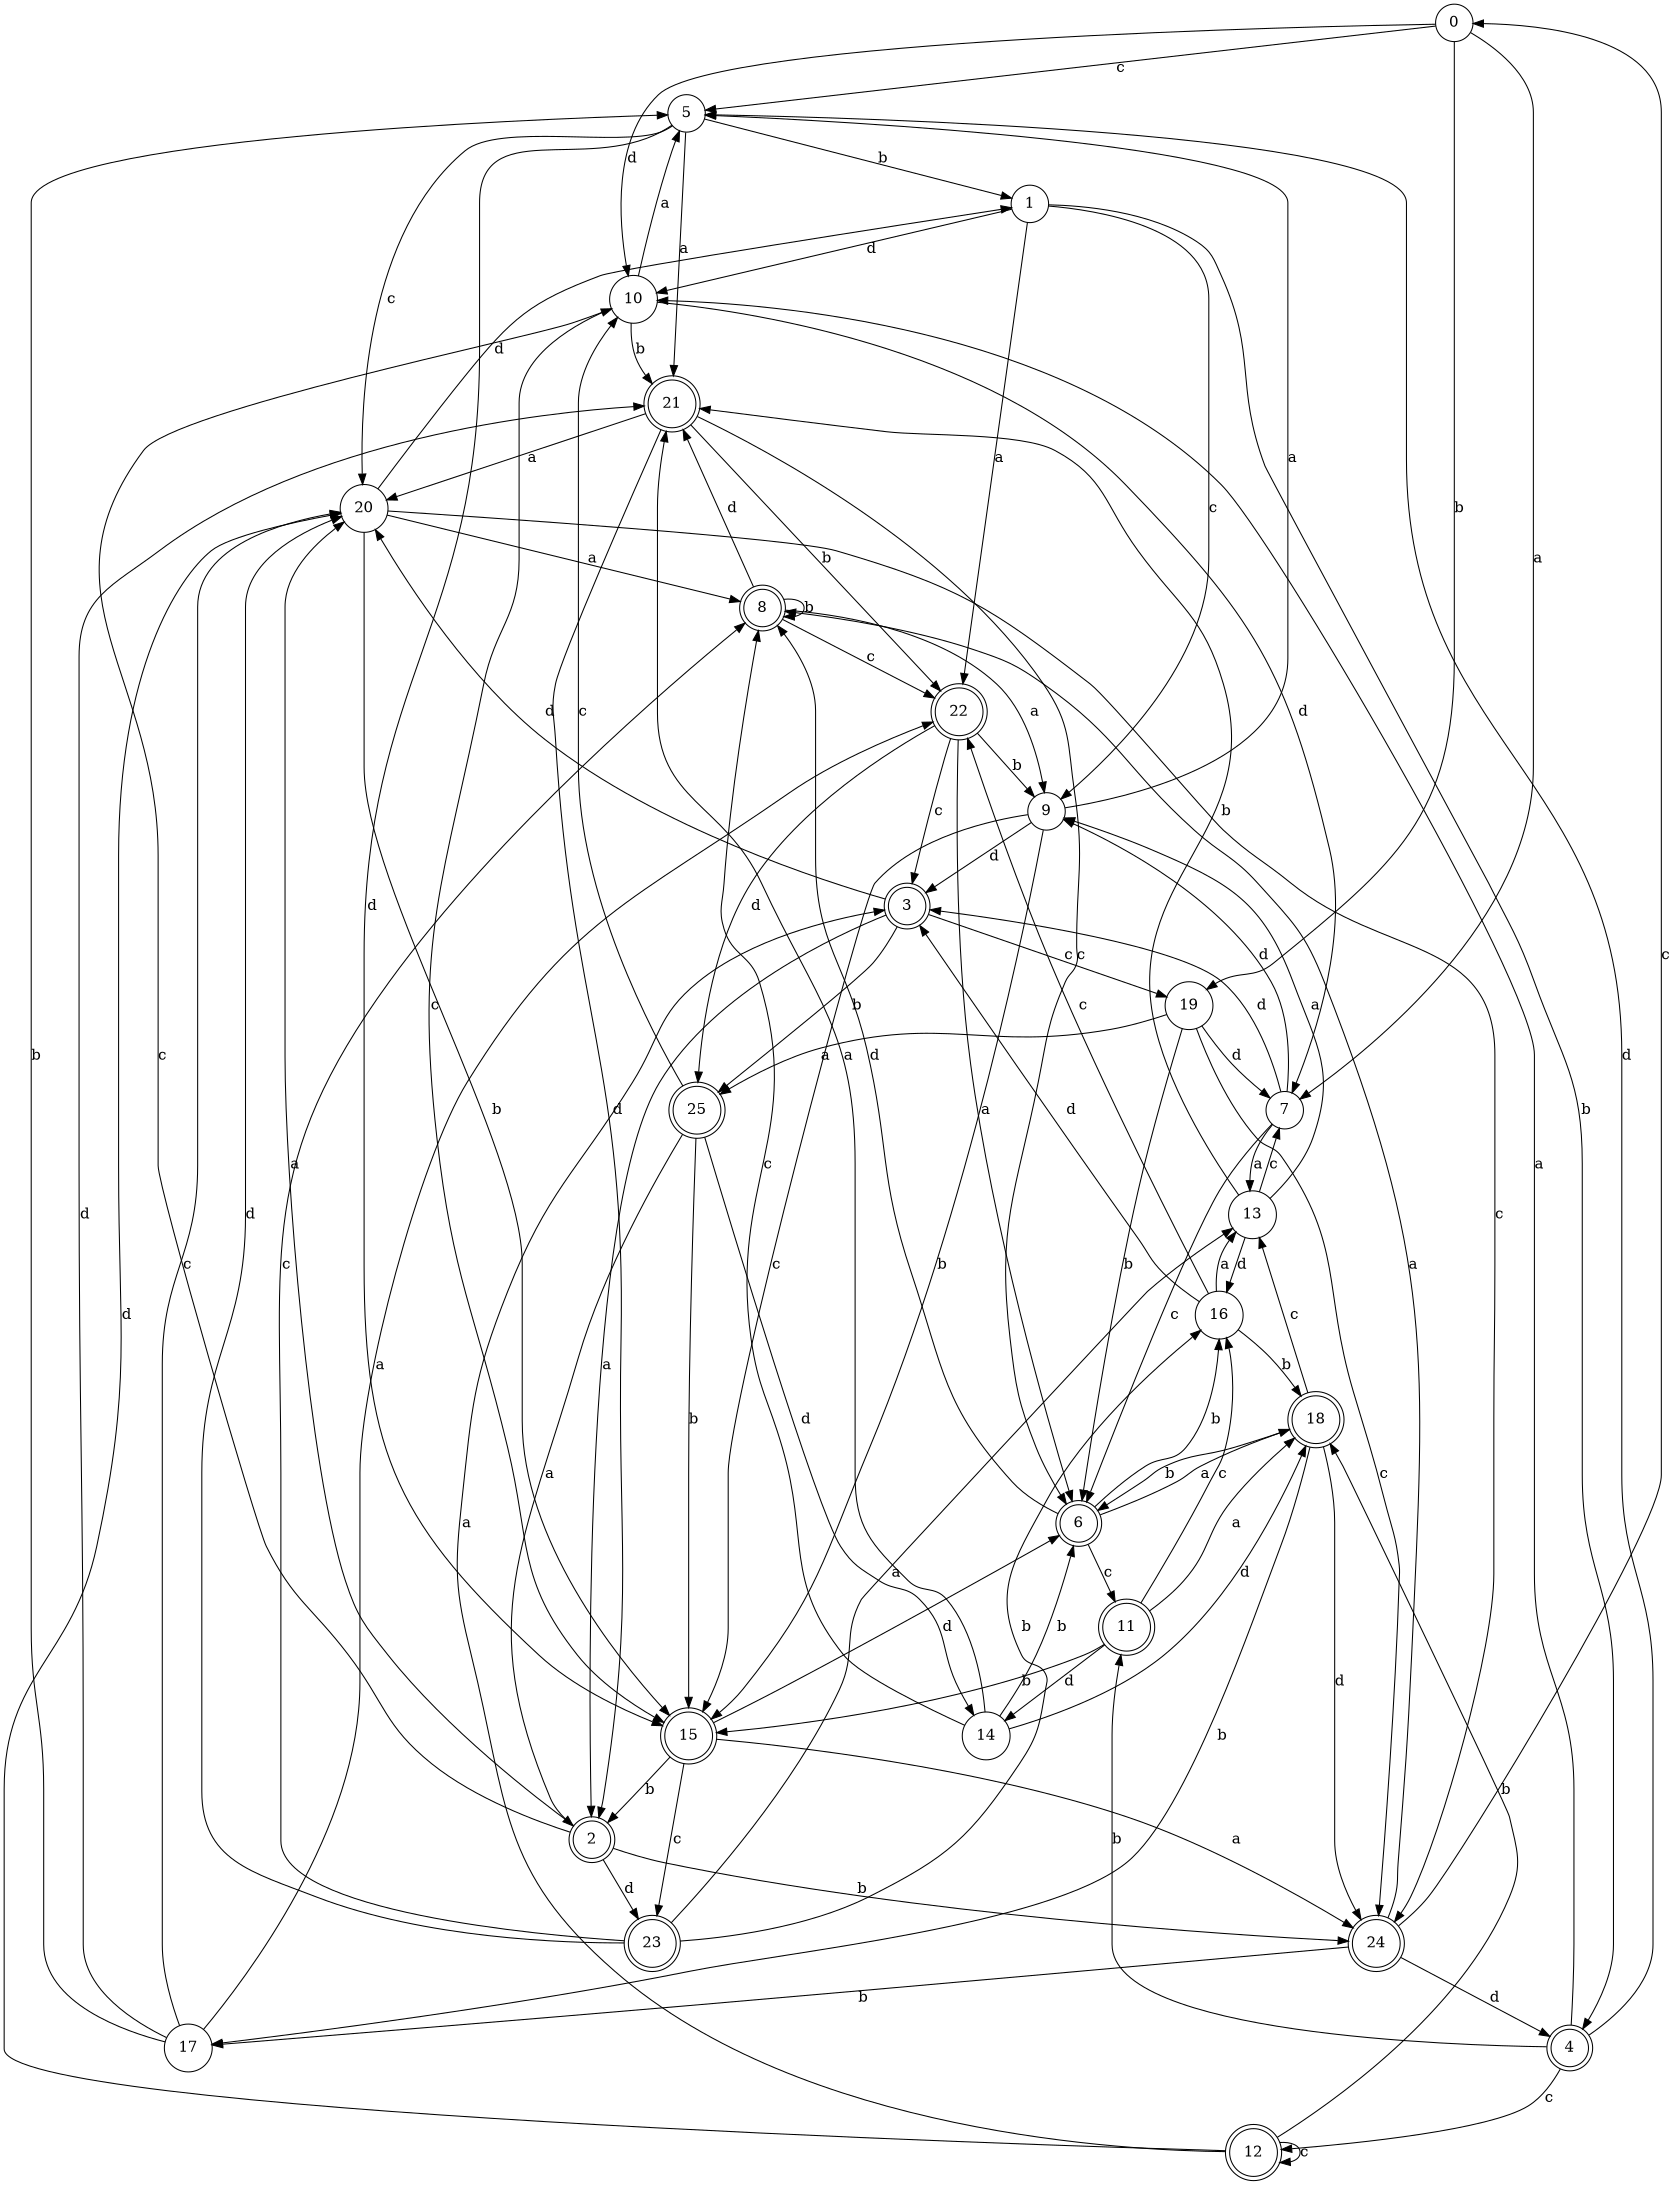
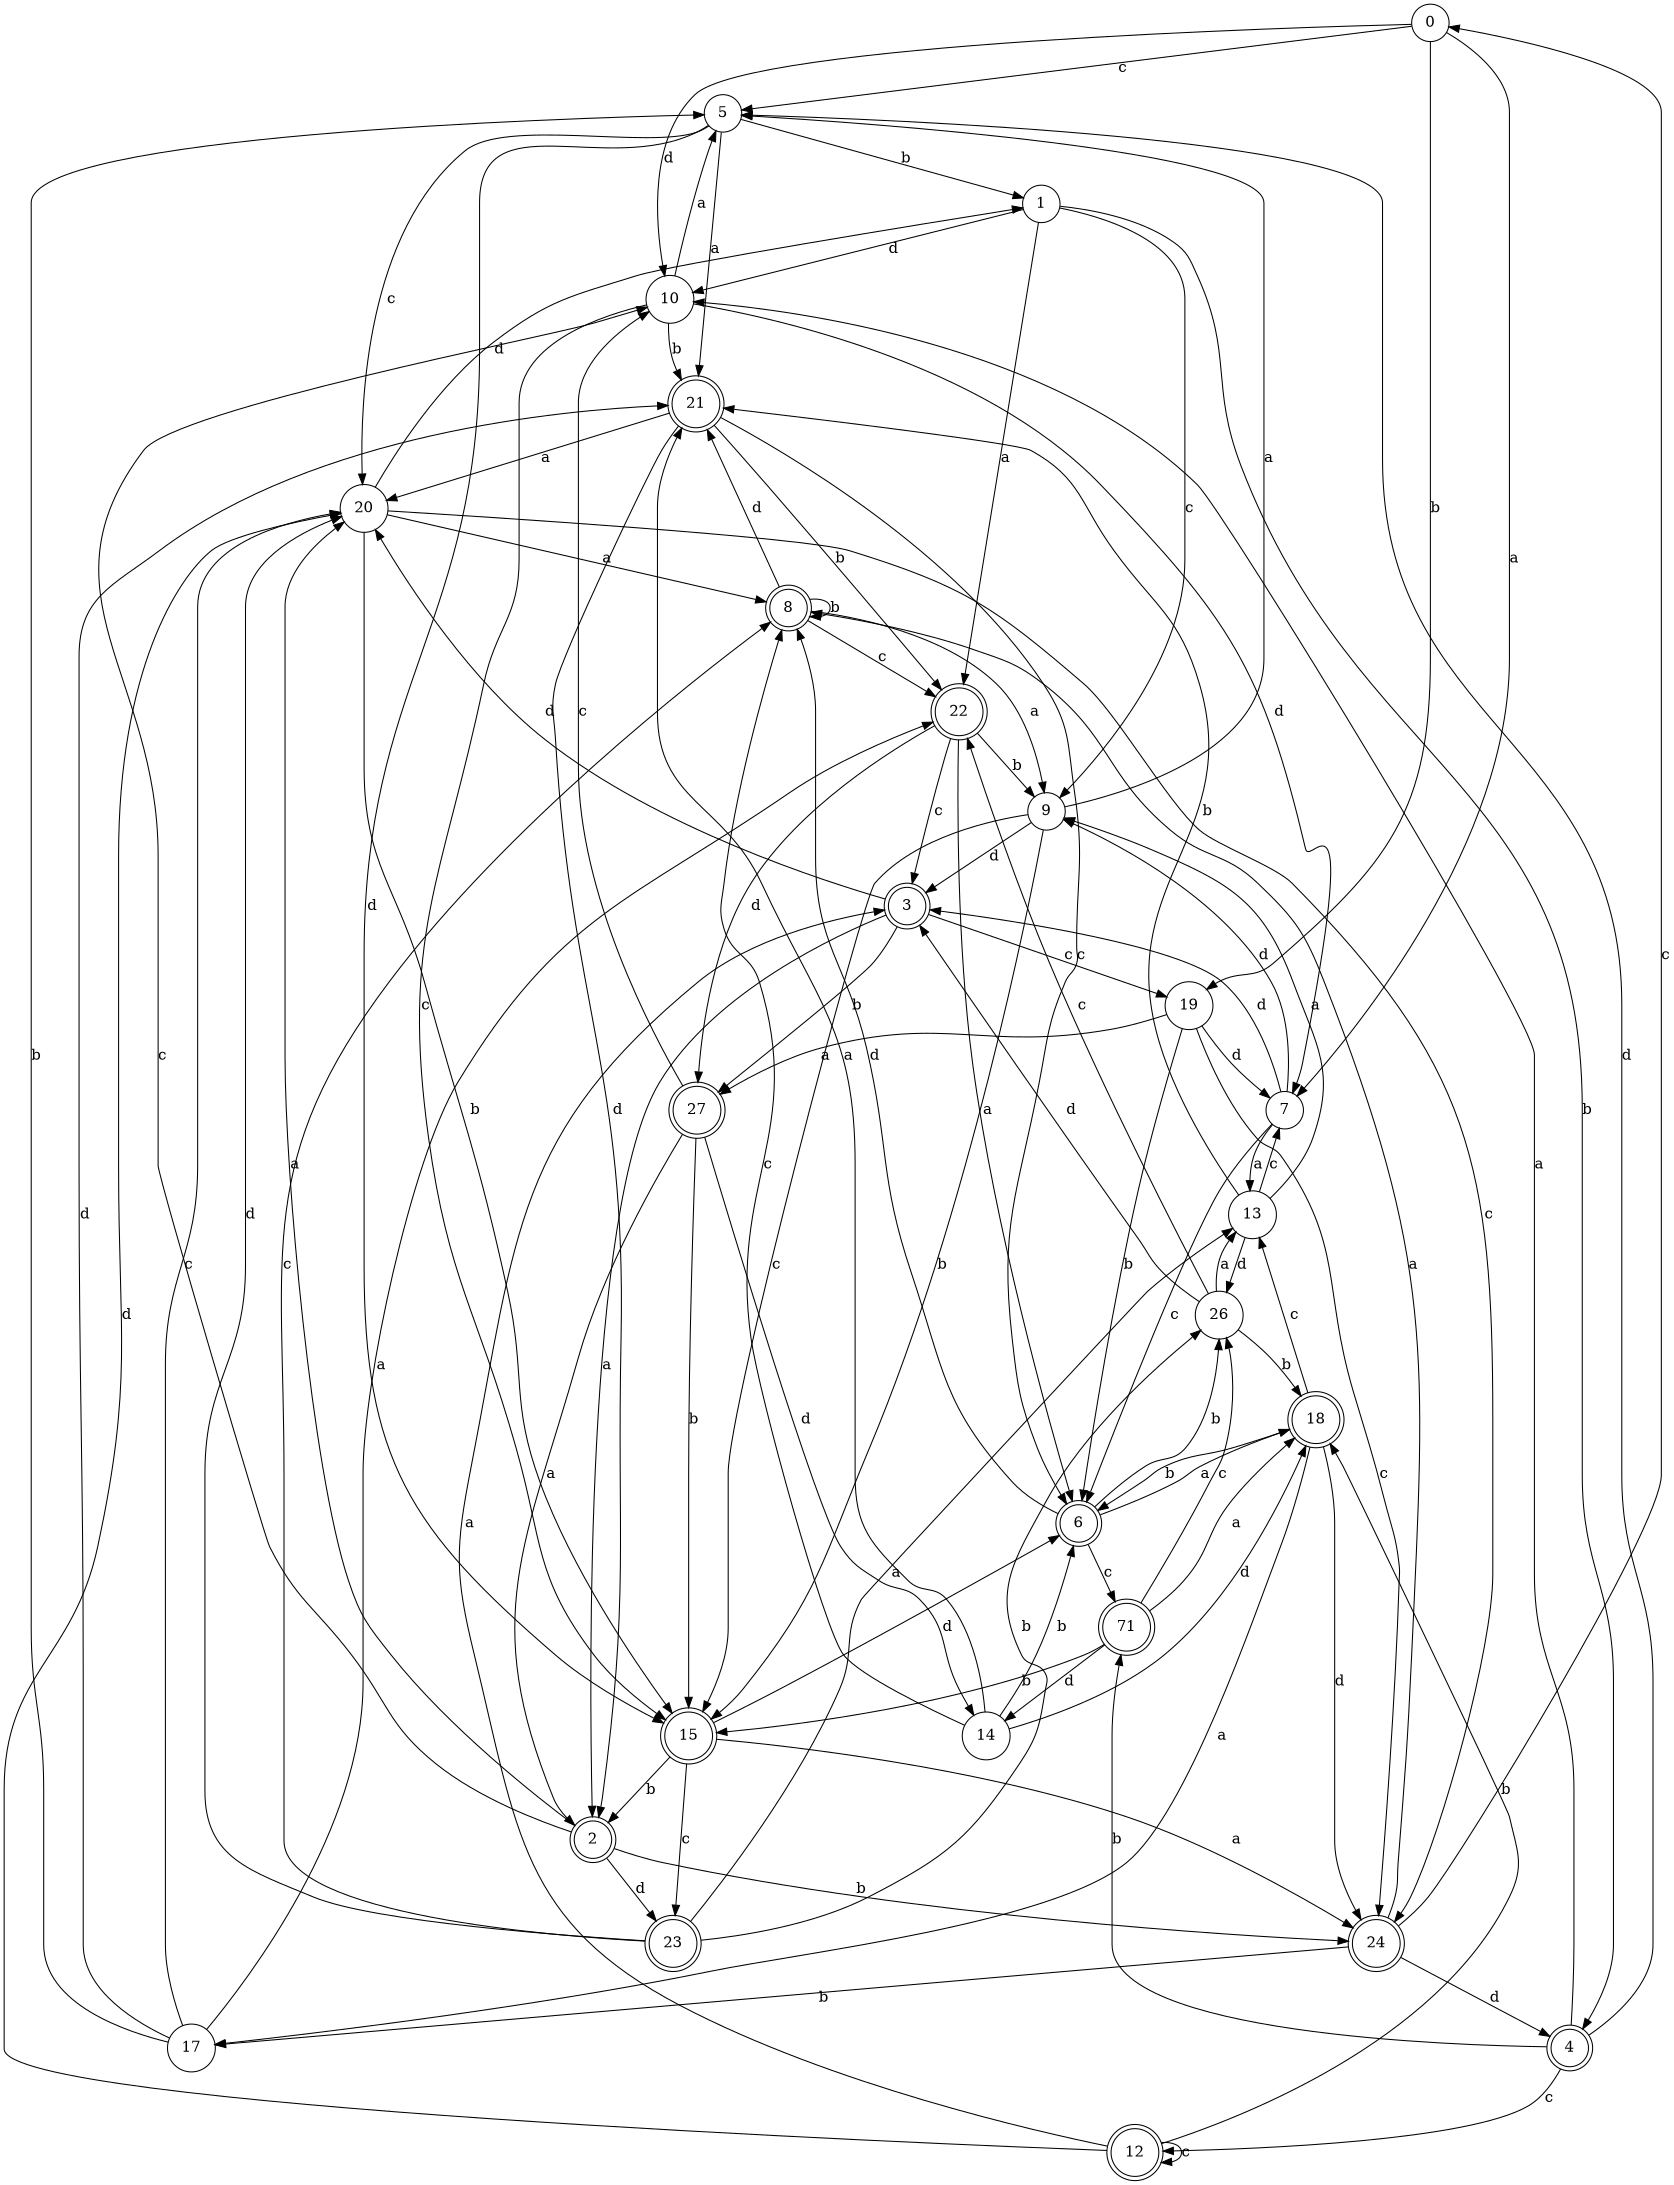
(697, 1110) -> (697, 1110)
(1219, 1315) -> (1219, 1315)
(1127, 1627) -> (1127, 1627)
(1222, 1736) -> (1222, 1736)
